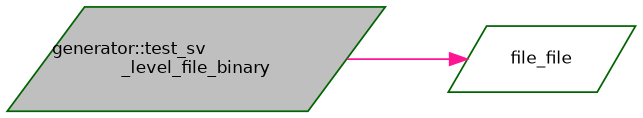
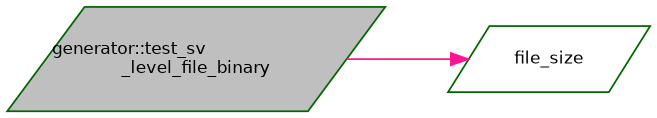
(542, 59) -> (549, 59)
